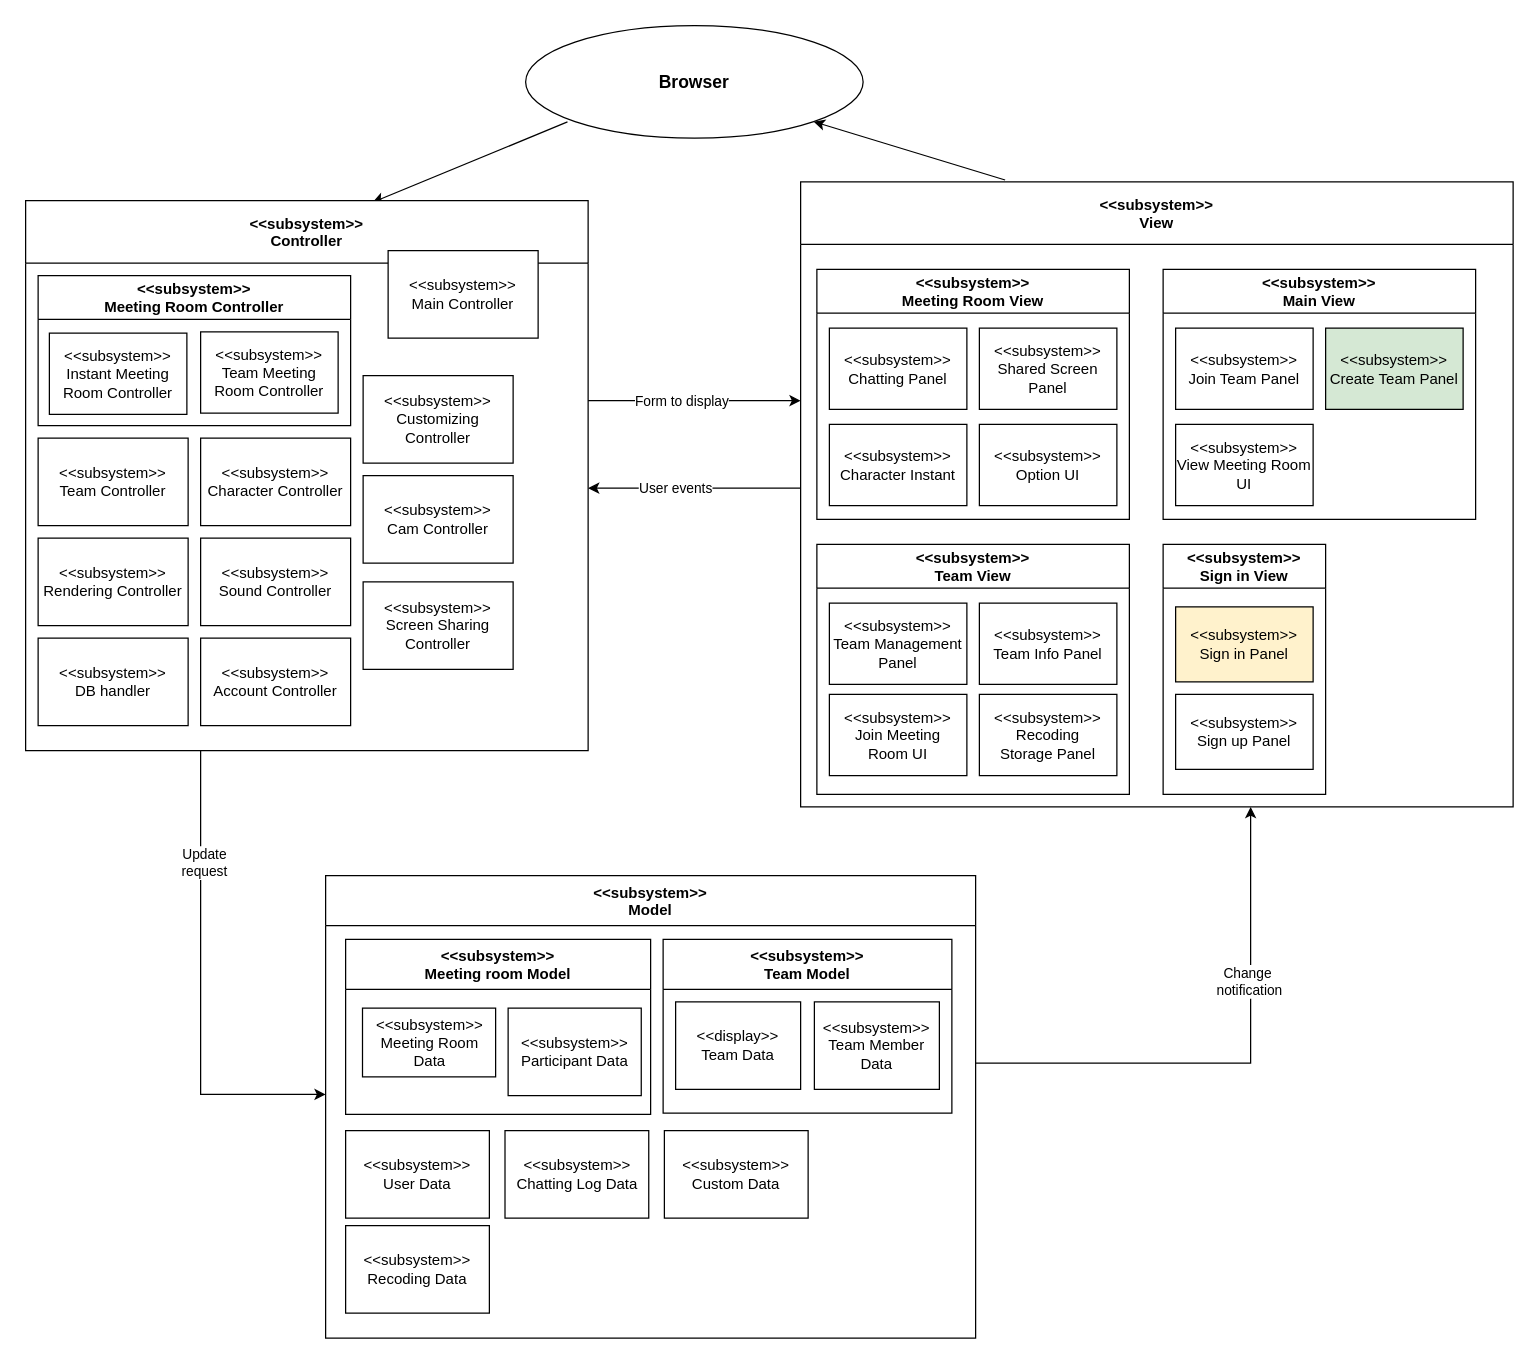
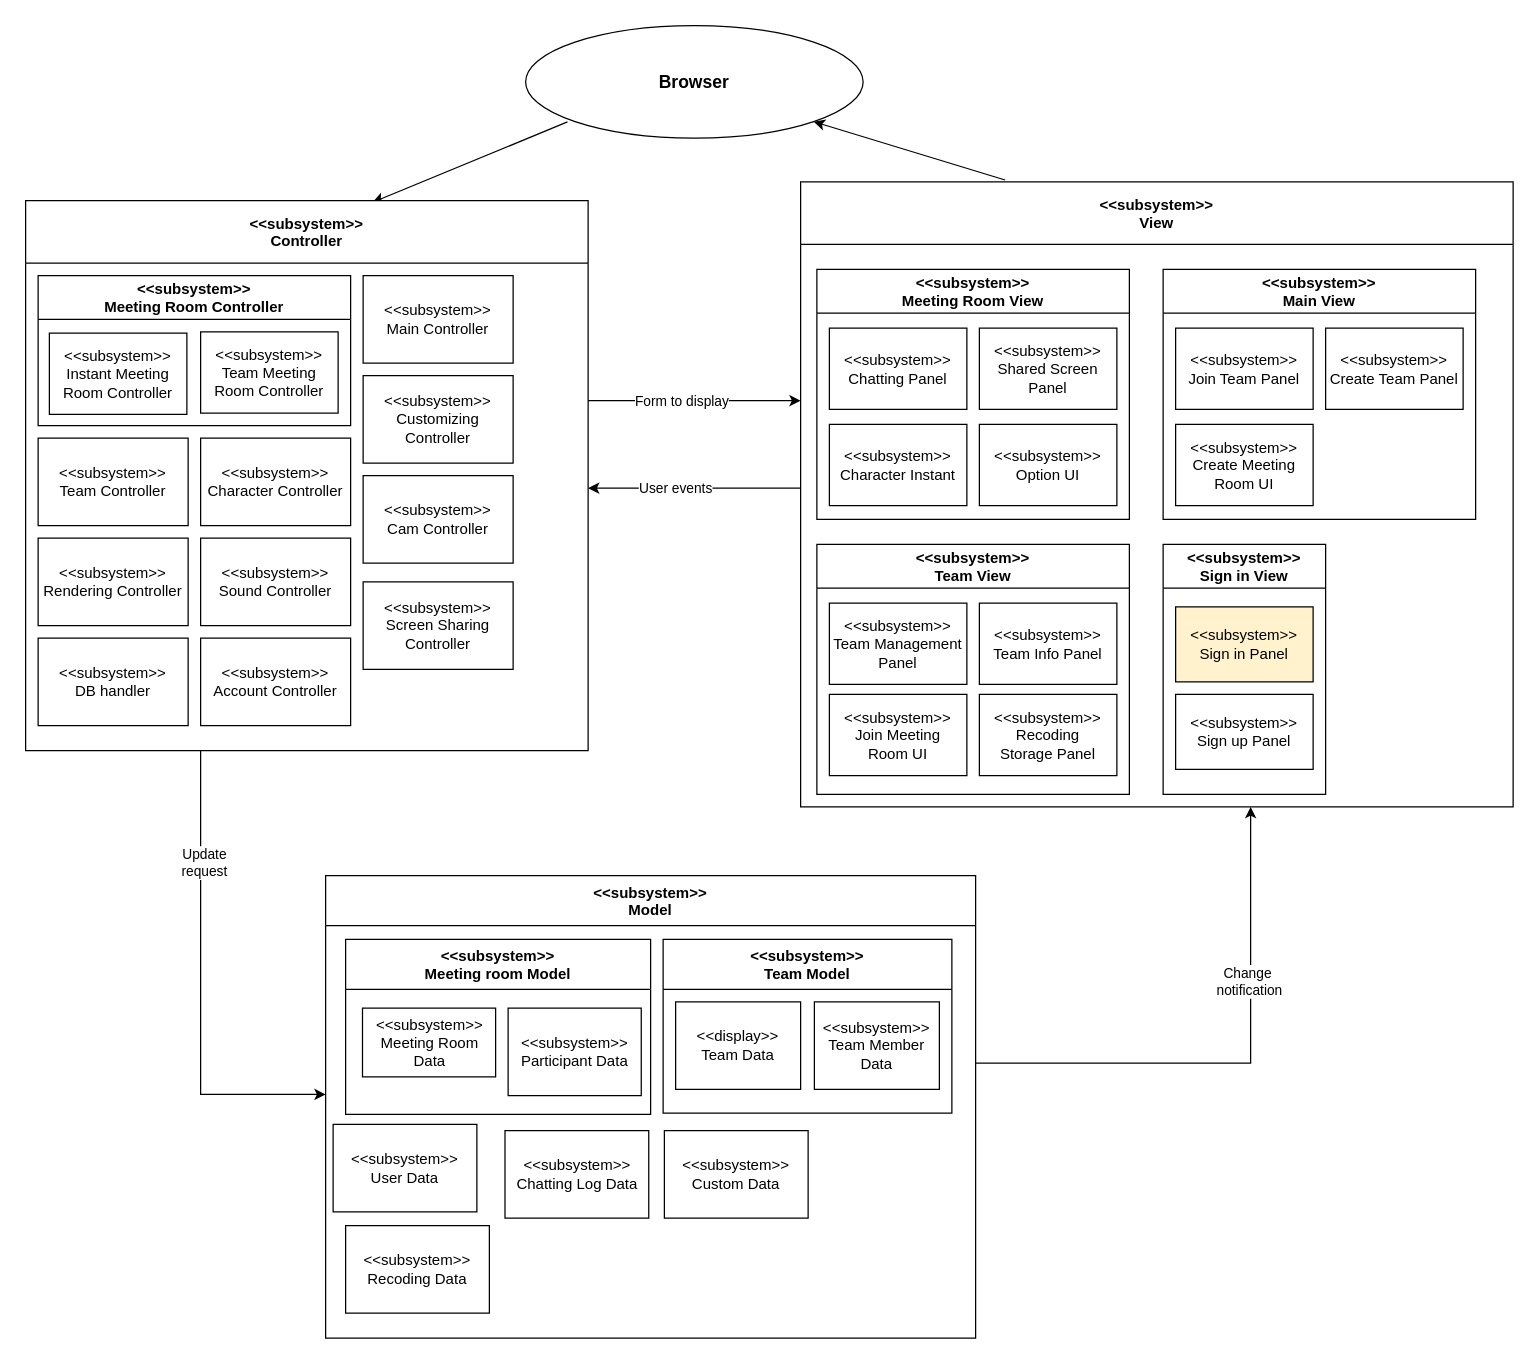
(463, 294) -> (438, 319)
(1394, 369) -> (1394, 369)
(1244, 466) -> (1244, 466)
(418, 1174) -> (405, 1168)
